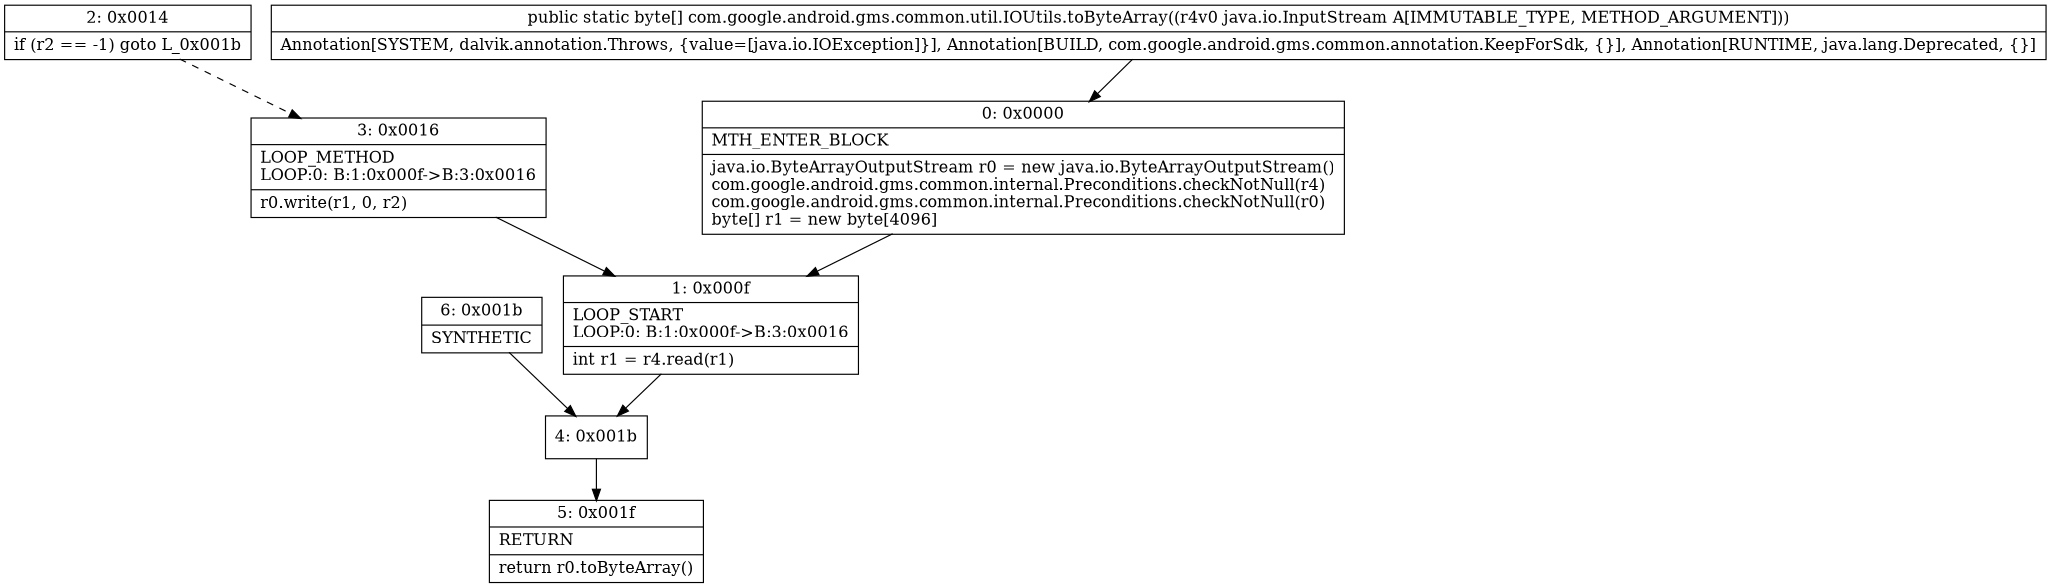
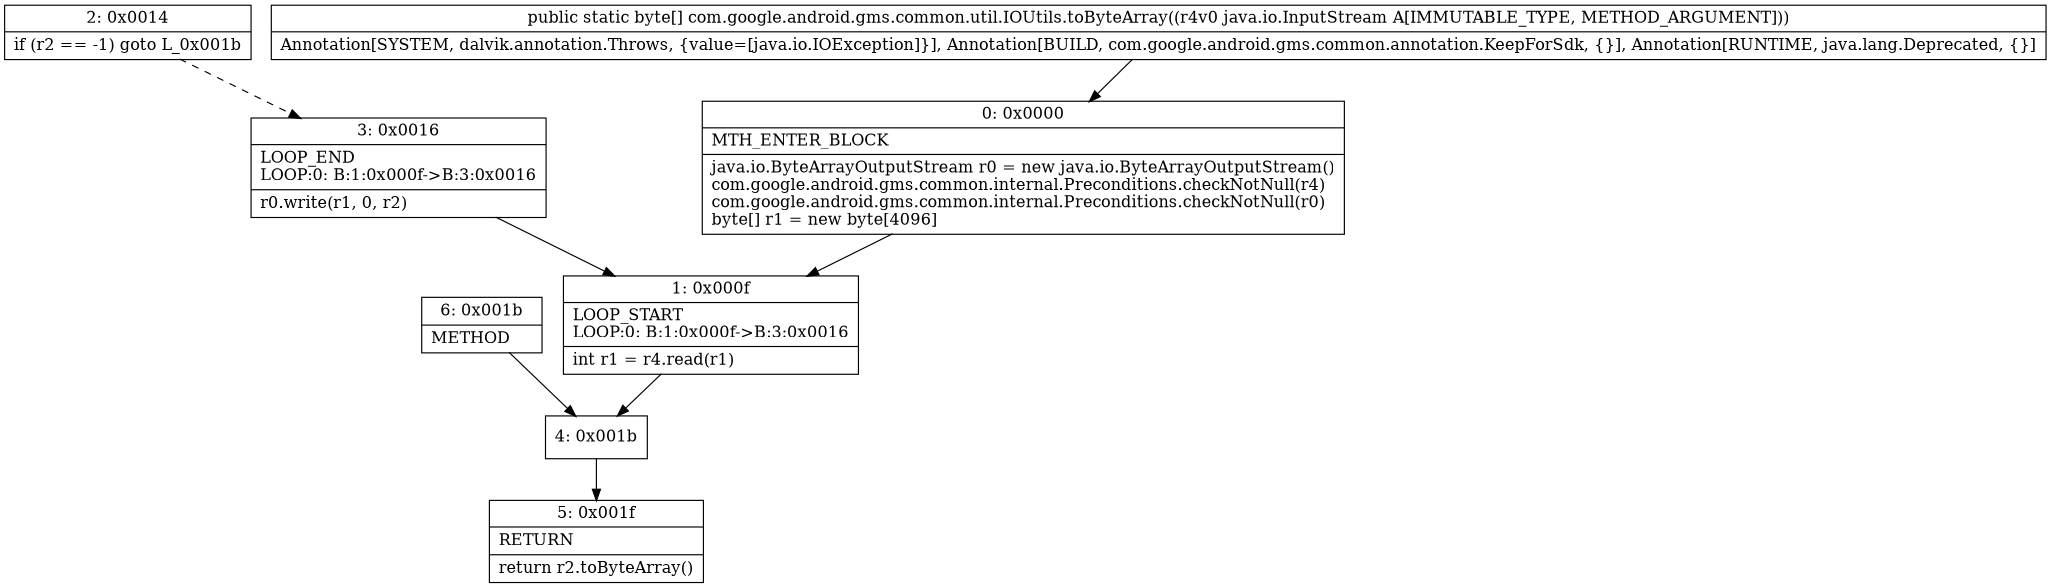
(328, 158) -> (308, 158)
(482, 338) -> (471, 338)
(596, 568) -> (596, 568)
